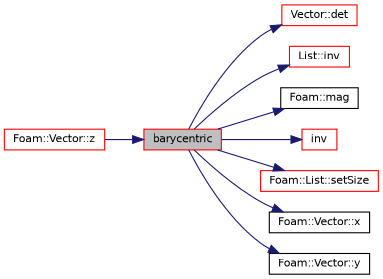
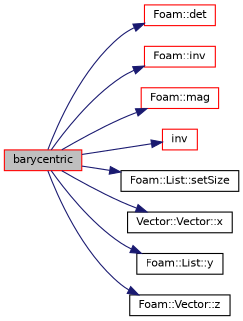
(319, 15) -> (180, 15)
(319, 57) -> (180, 57)
(319, 98) -> (180, 98)
(55, 140) -> (180, 305)
(119, 140) -> (80, 236)
(319, 181) -> (180, 181)
(319, 222) -> (180, 222)
(319, 264) -> (180, 264)
